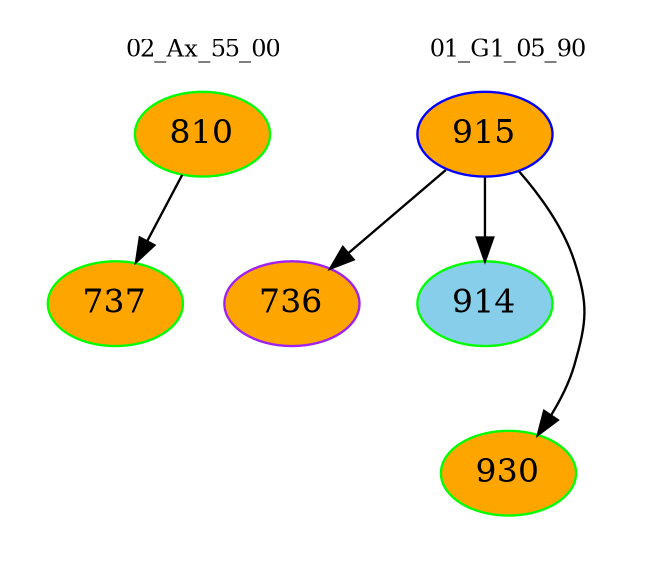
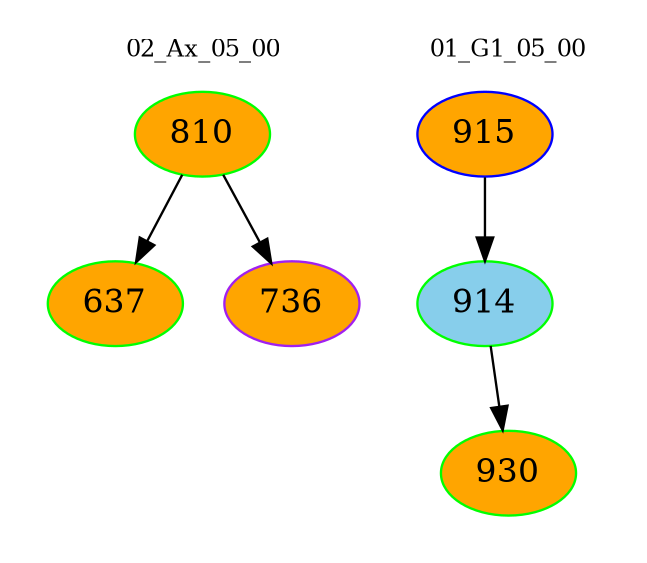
(204, 51) -> (204, 51)
(508, 51) -> (508, 51)
(414, 197) -> (241, 208)
(582, 288) -> (495, 376)
(115, 304) -> (115, 304)
